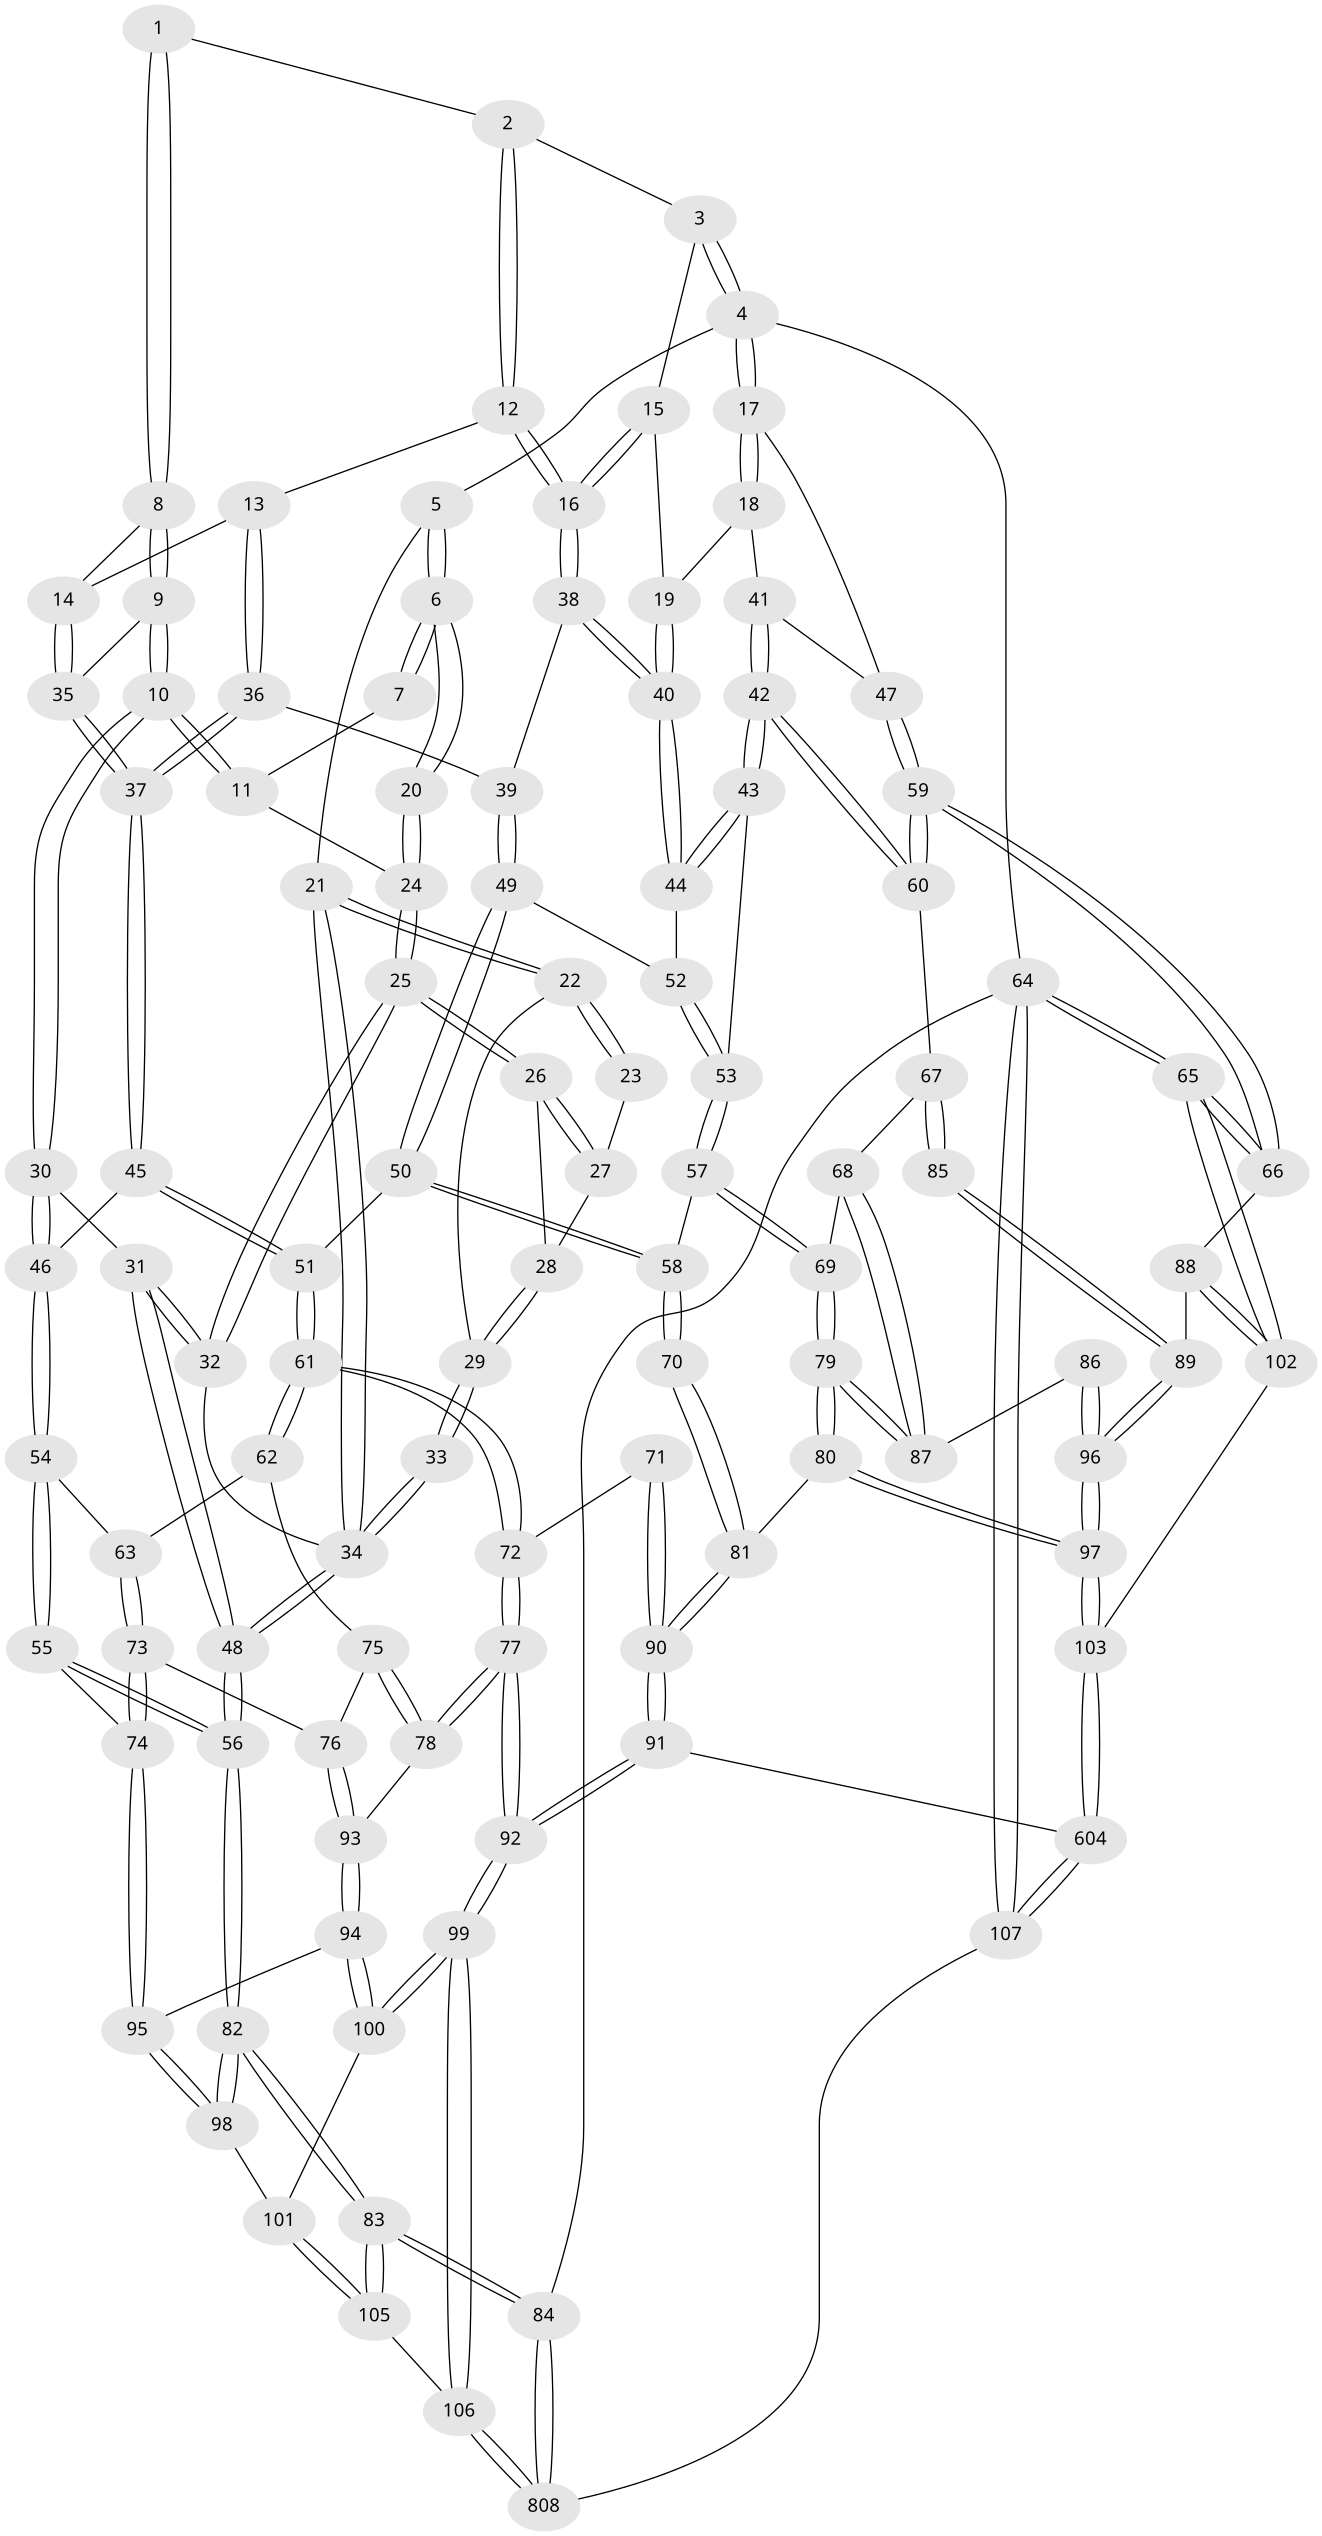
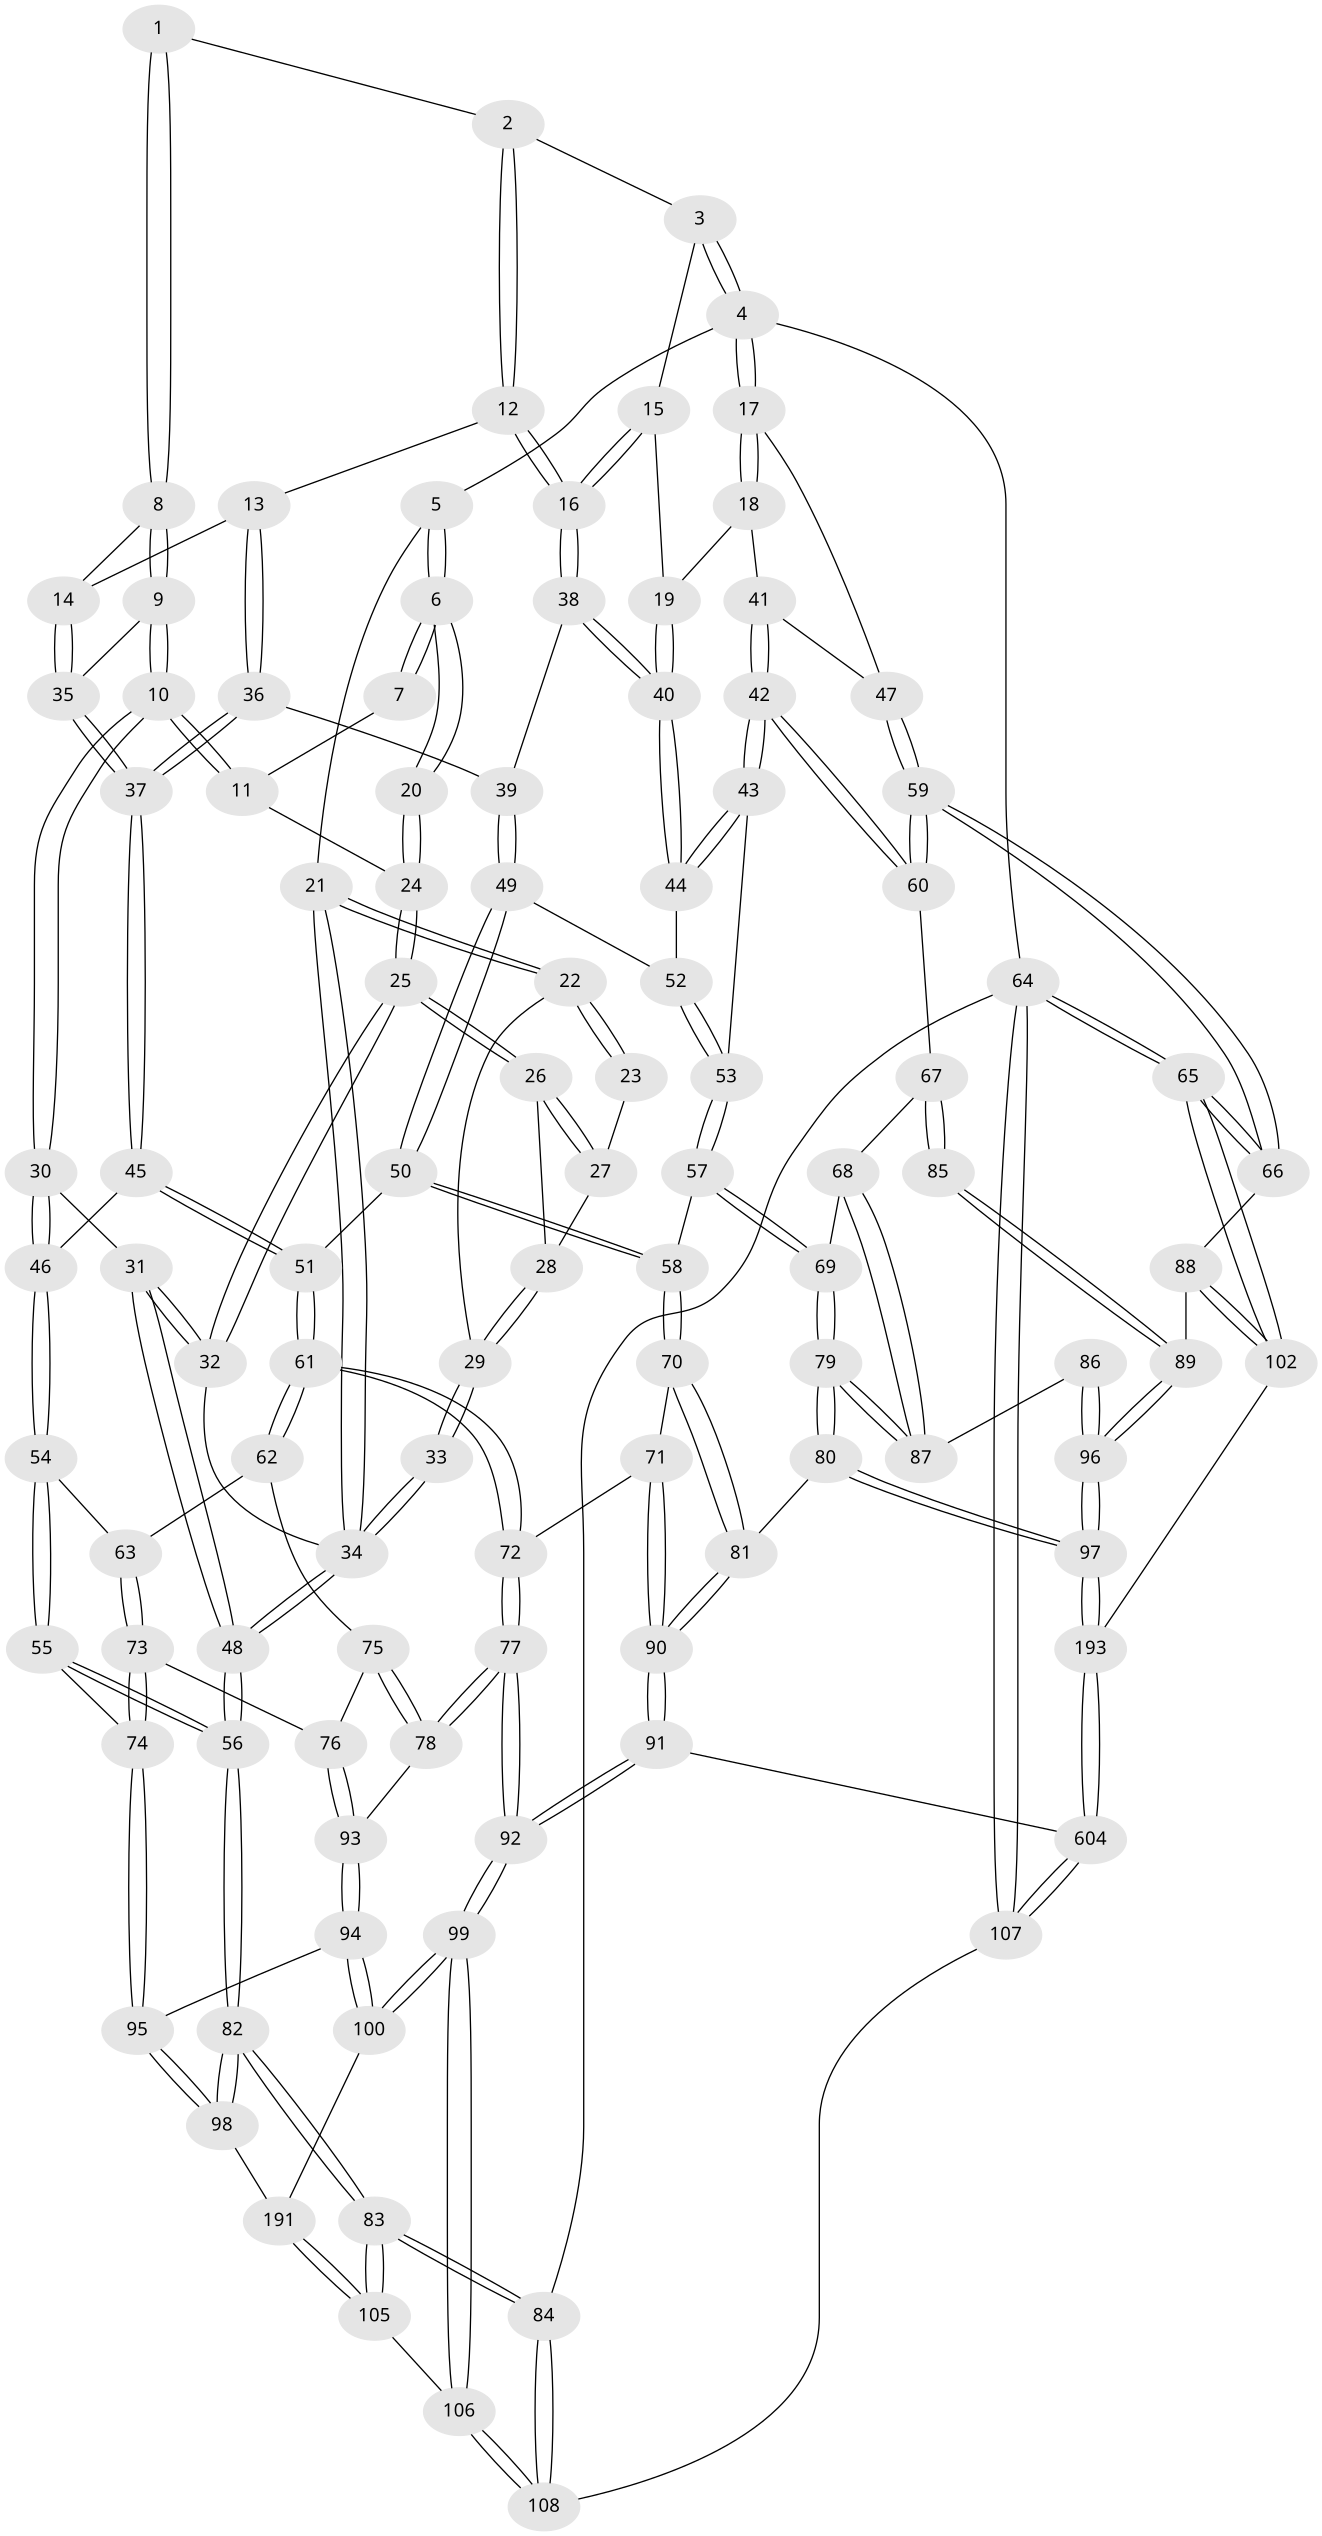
none -> (664, 1411)
(1091, 1649) -> (1091, 1649)
(279, 2221) -> (279, 2221)
(544, 2507) -> (544, 2507)
